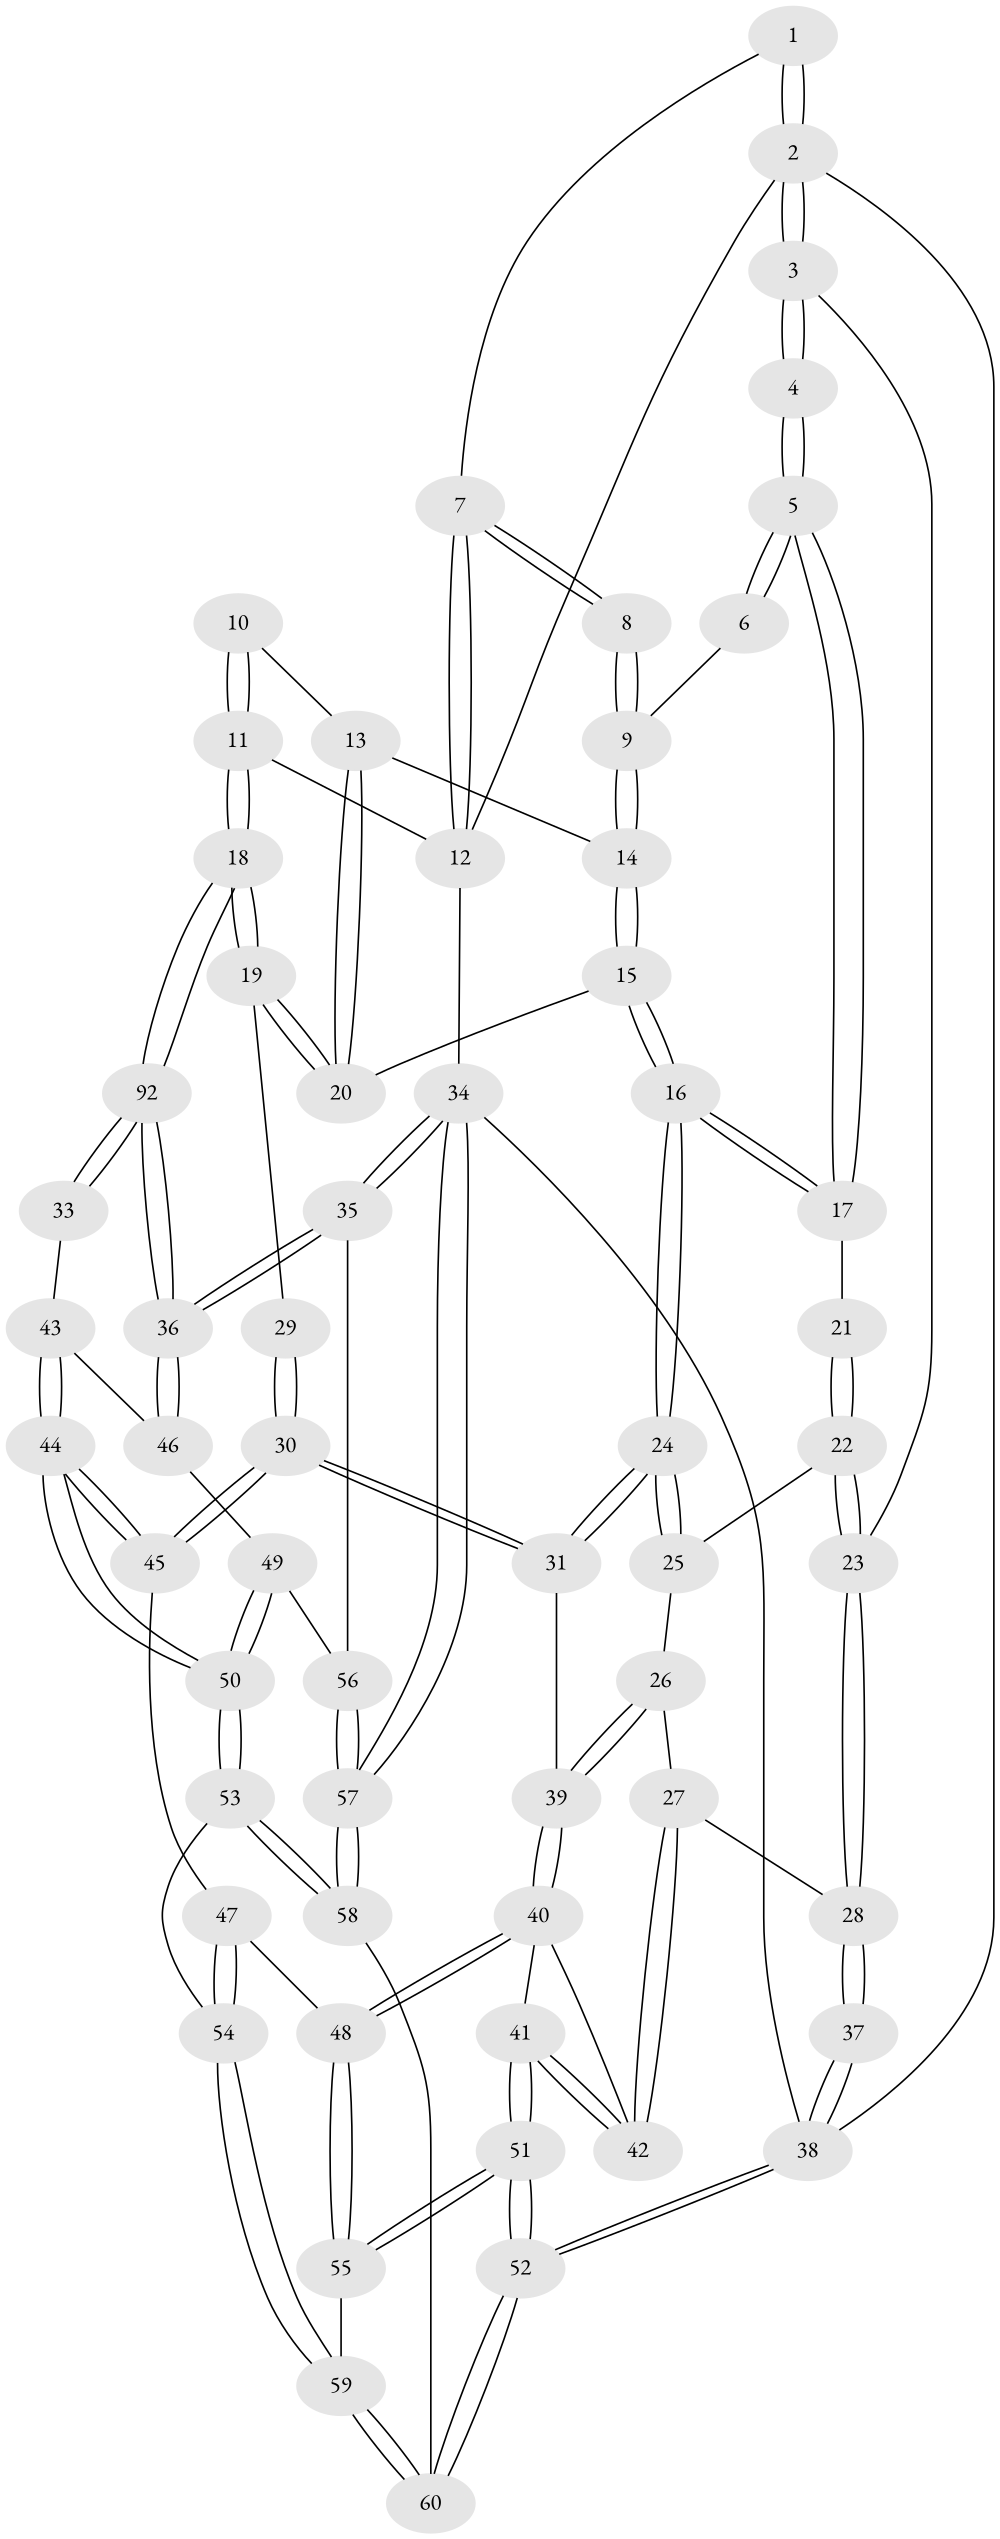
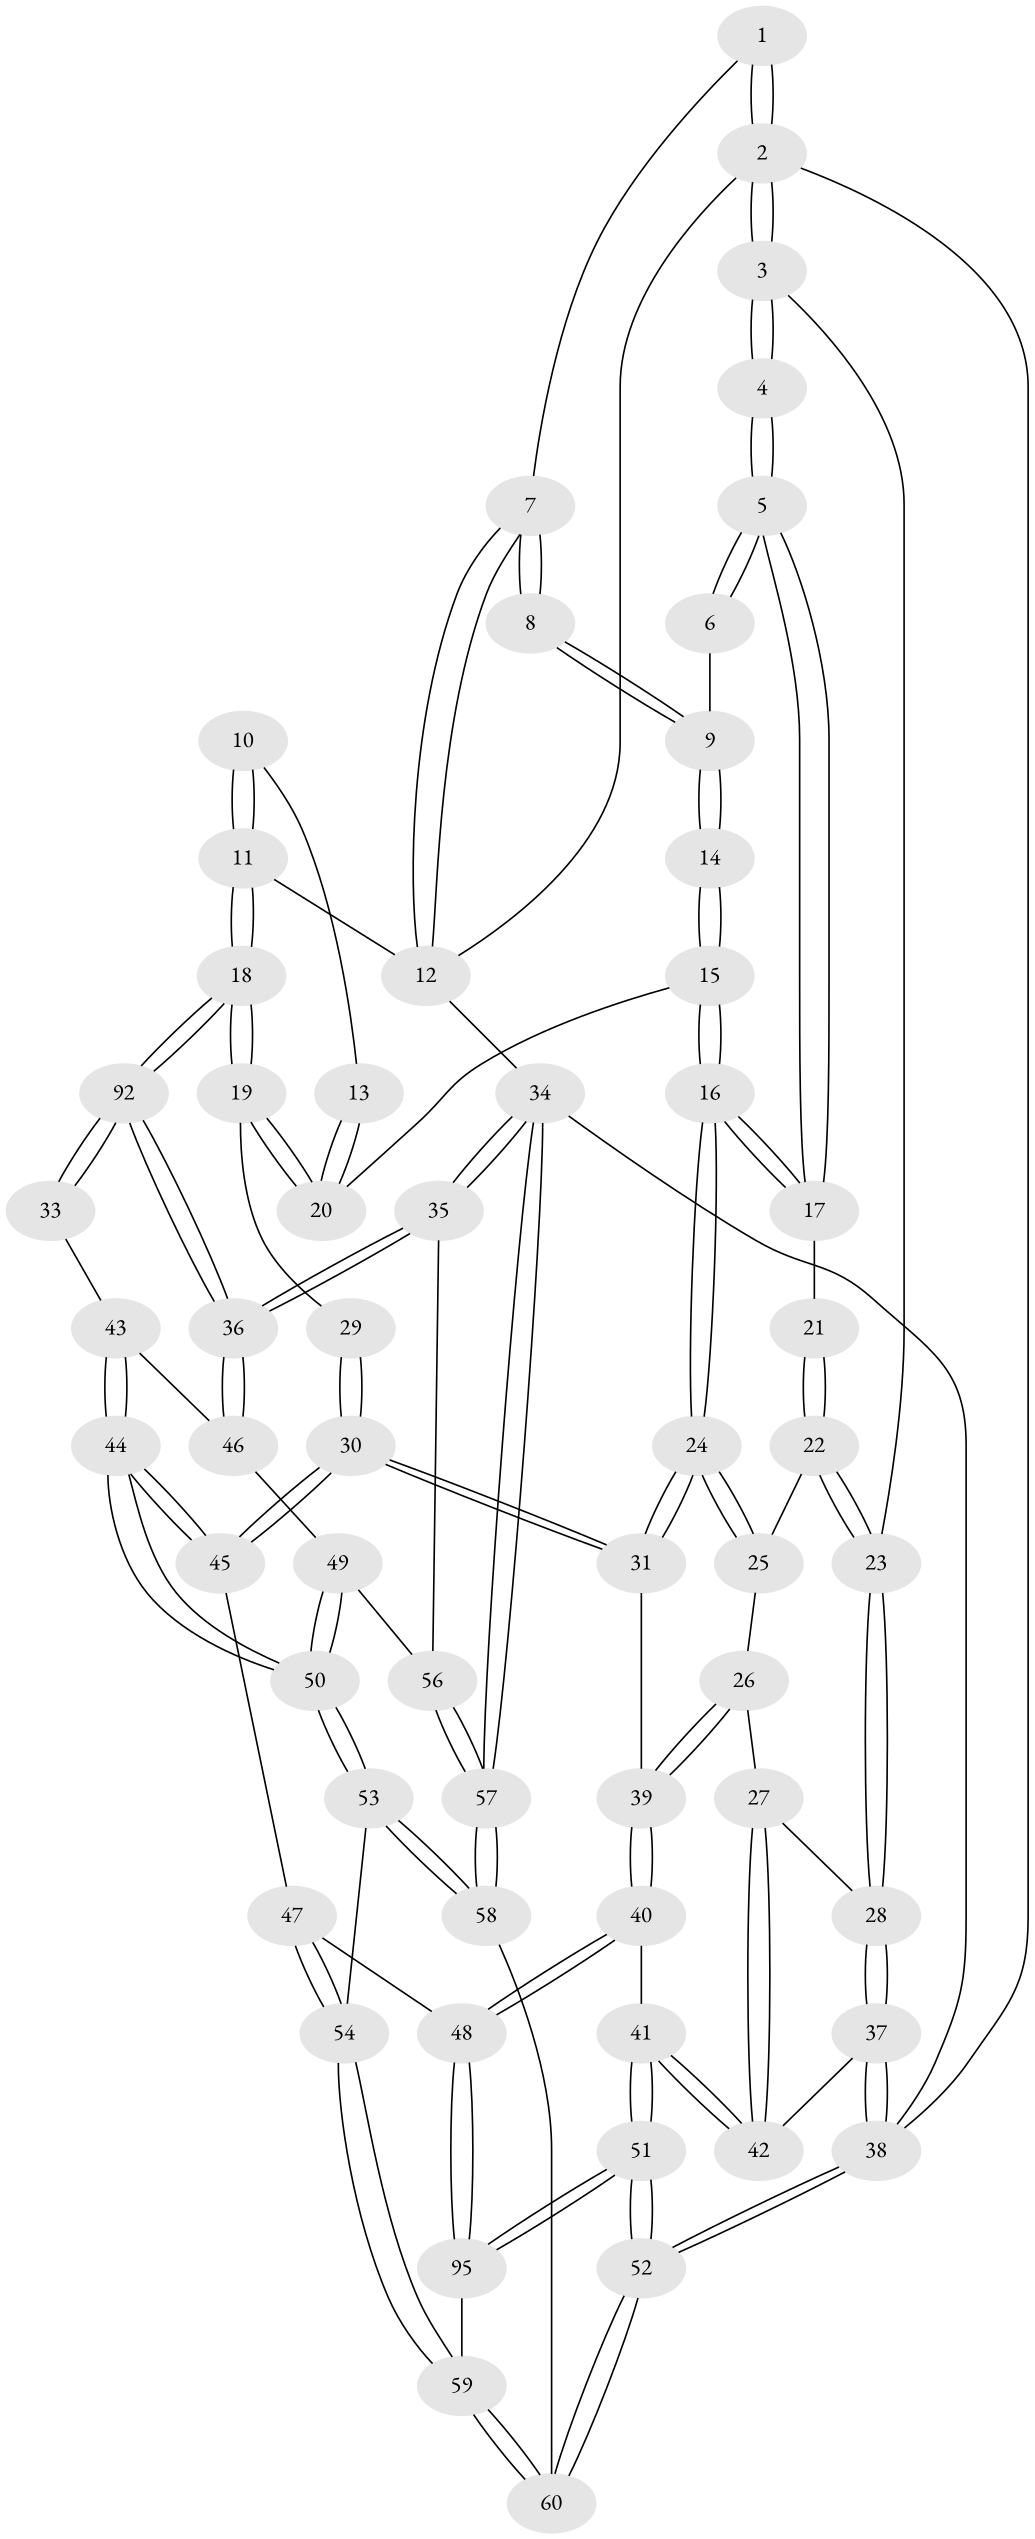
(496, 802) -> none
(592, 2033) -> (818, 2092)
(341, 2268) -> (462, 2268)
